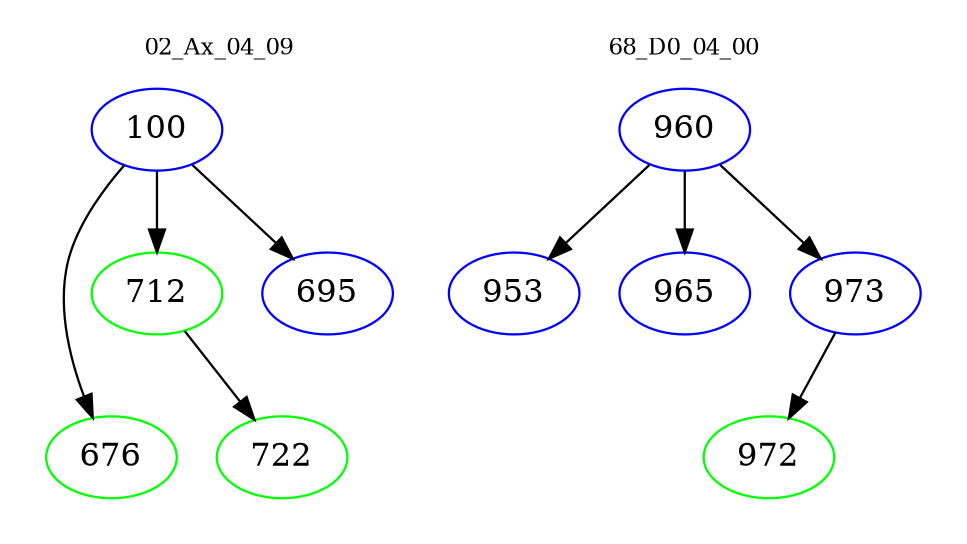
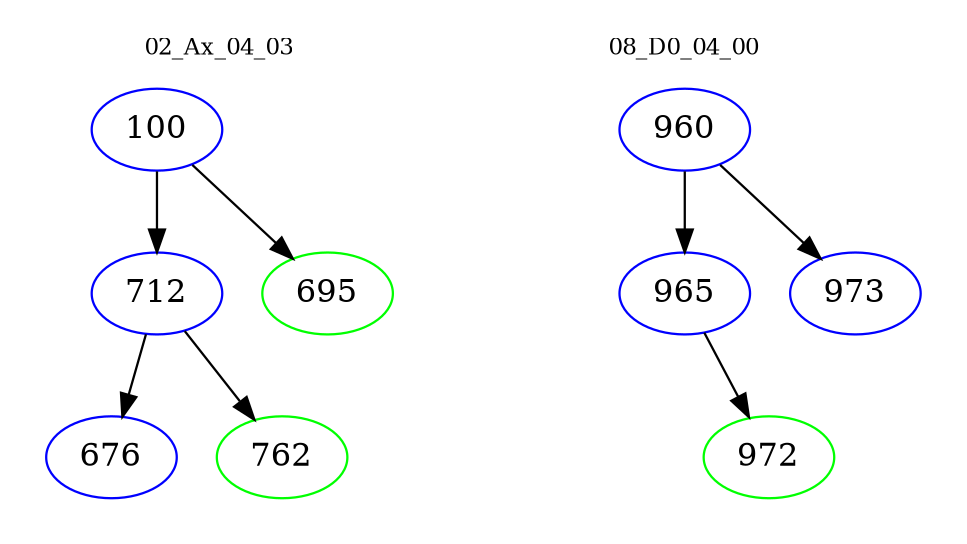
(220, 49) -> (220, 49)
(685, 49) -> (685, 49)
(66, 274) -> (137, 364)
(157, 293) -> (157, 293)
(328, 293) -> (328, 293)
(514, 293) -> none
(818, 365) -> (721, 365)
(111, 457) -> (111, 457)
(282, 457) -> (282, 457)
